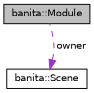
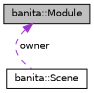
(54, 41) -> (16, 51)
